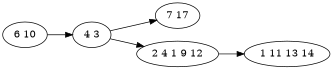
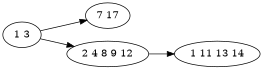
(25, 35) -> none
(92, 35) -> (22, 35)
(178, 54) -> (108, 54)
